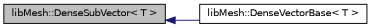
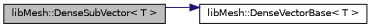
(187, 20) -> (178, 7)
